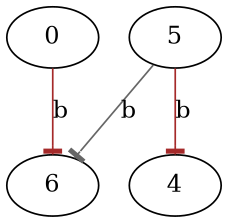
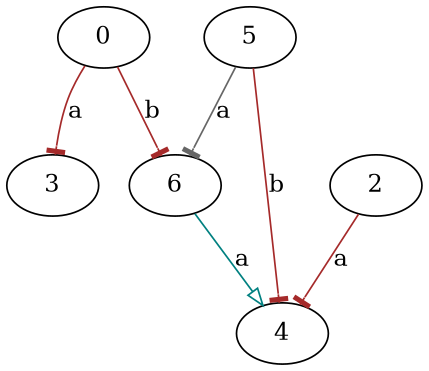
(129, 111) -> (224, 111)
none -> (53, 185)
none -> (376, 185)
none -> (224, 253)
